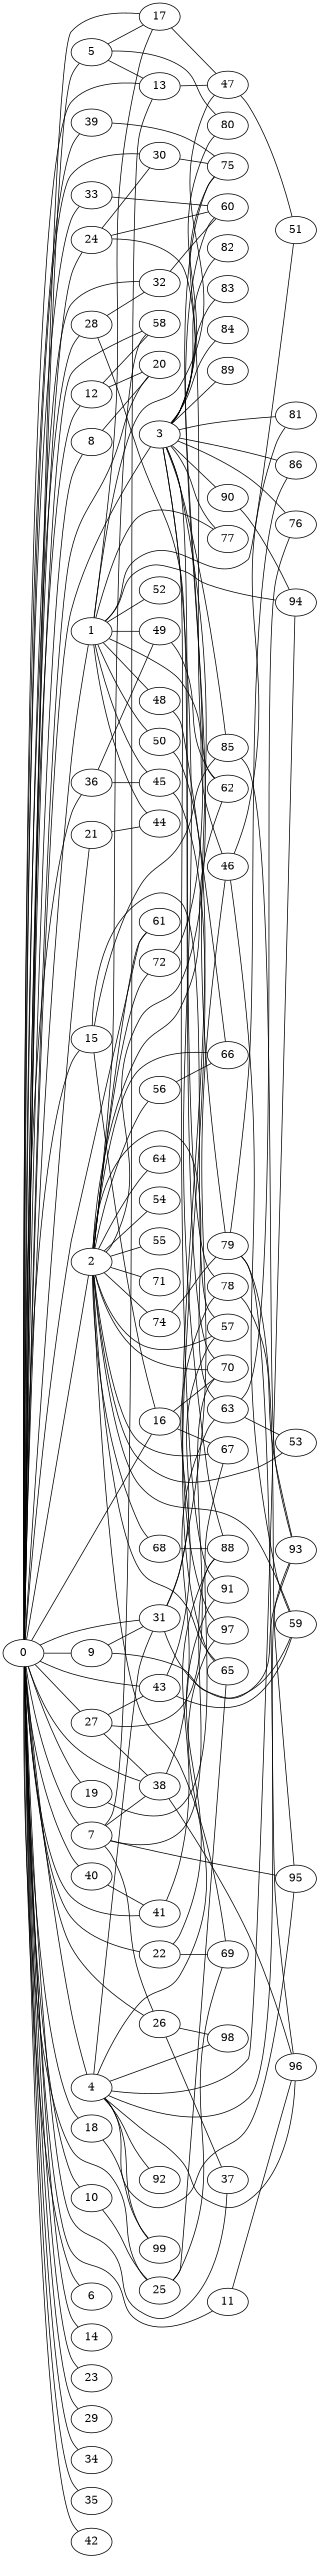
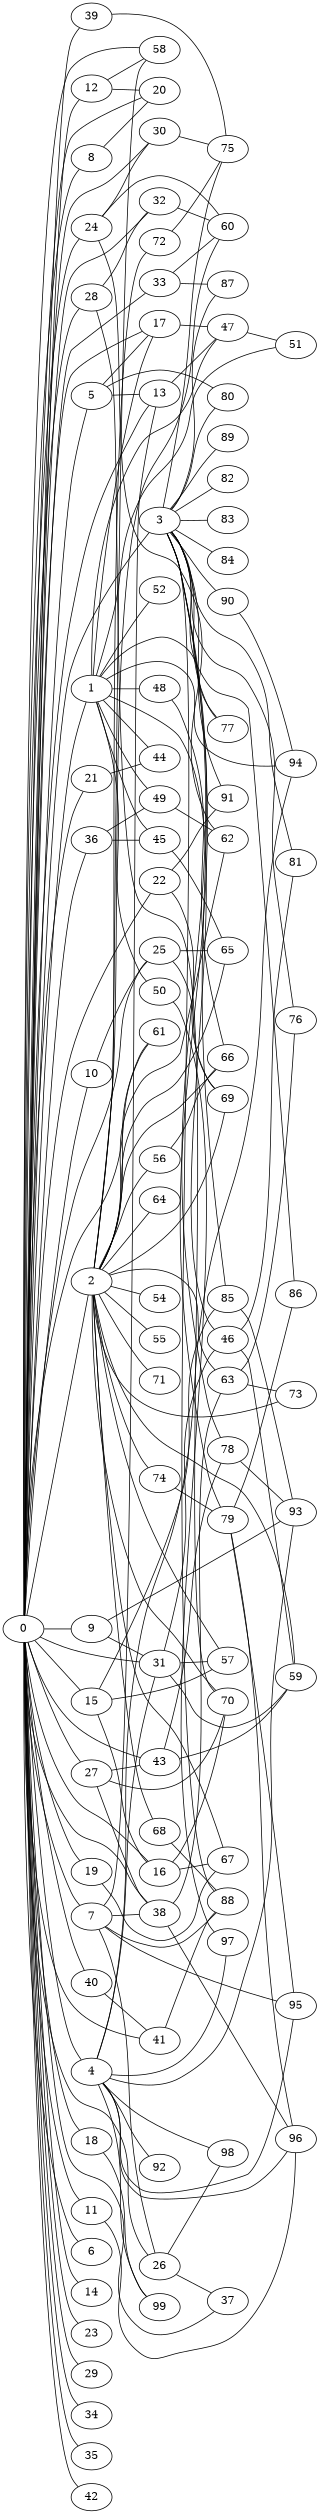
none -> (228, 285)
(296, 1443) -> (296, 1395)
